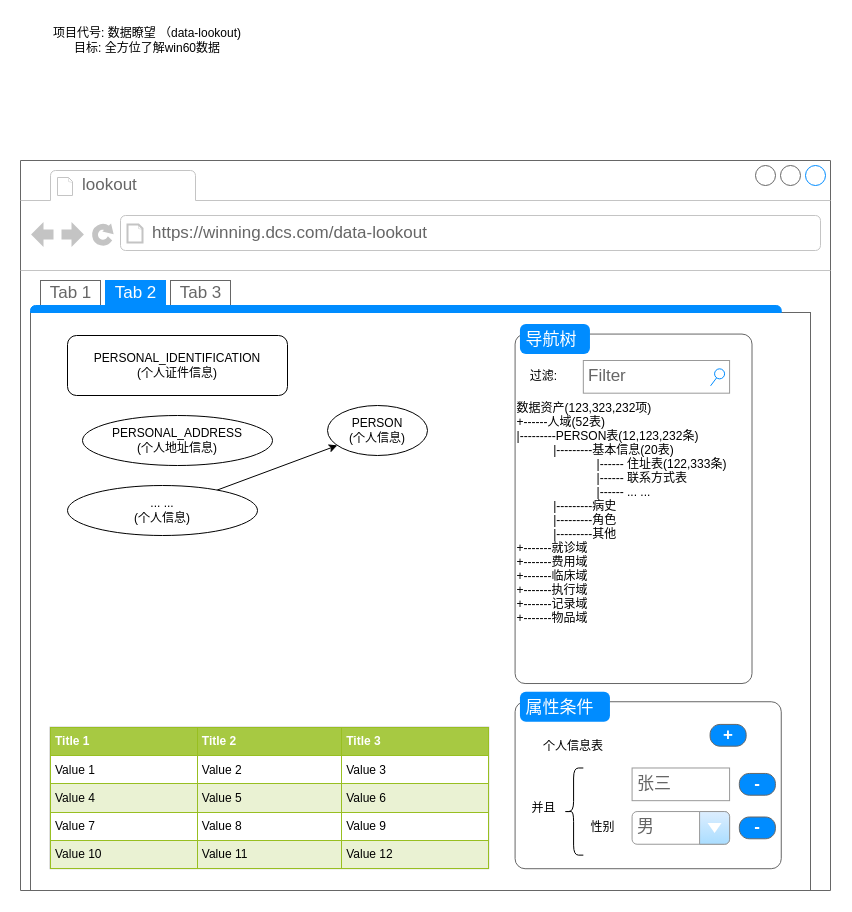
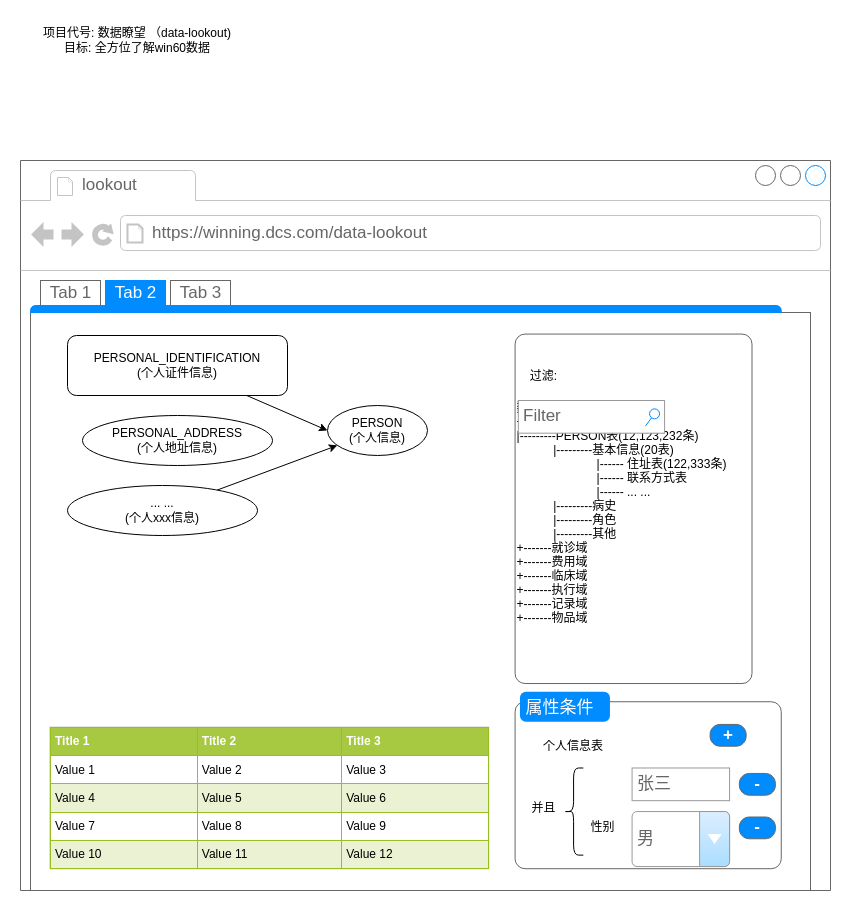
(148, 41) -> (138, 41)
(555, 339) -> none
(656, 377) -> (591, 417)
none -> (284, 412)
(163, 511) -> (163, 511)
(681, 828) -> (681, 839)
